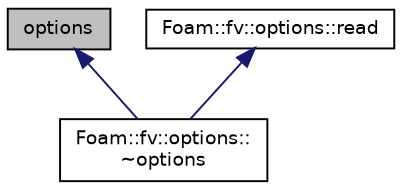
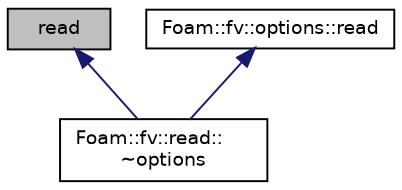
(59, 29) -> (59, 29)
(164, 150) -> (164, 150)
